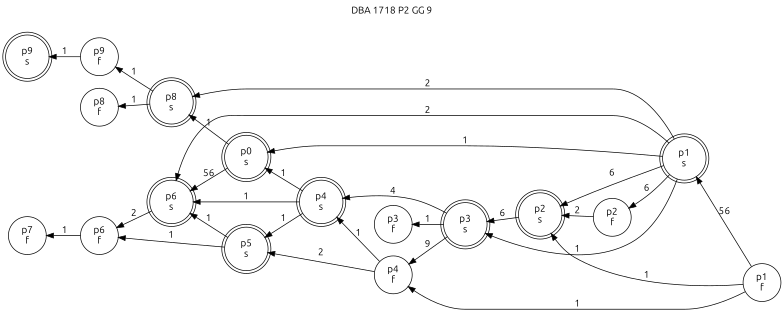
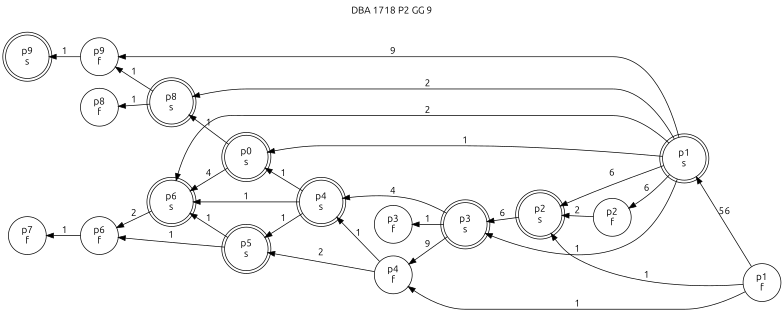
none -> (425, 57)
(209, 174) -> (209, 174)
